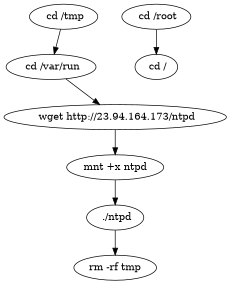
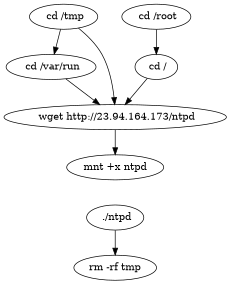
none -> (104, 59)
none -> (139, 89)
(115, 189) -> none
